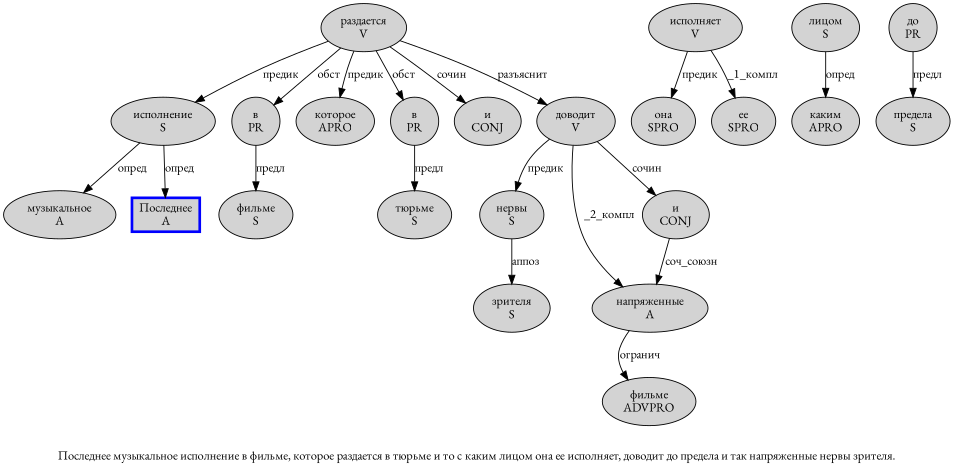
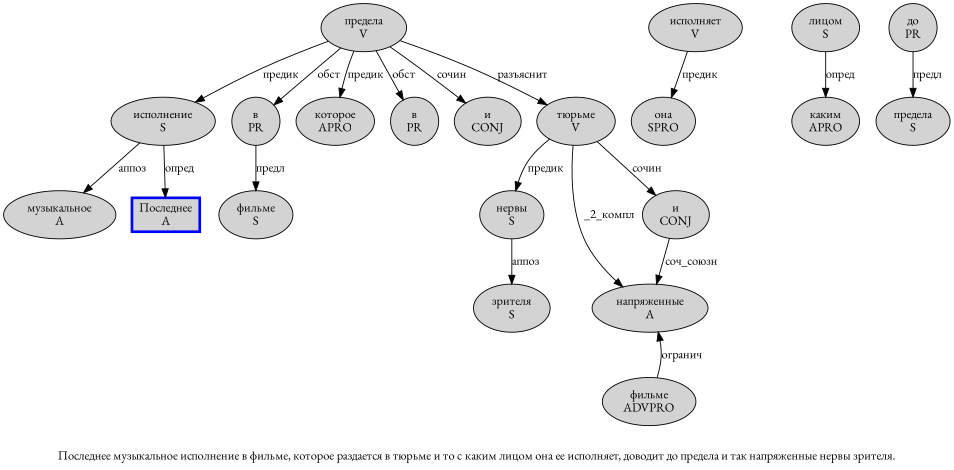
(364, 28) -> (364, 28)
(576, 121) -> (576, 121)
(744, 121) -> none
(132, 168) -> (132, 168)
(415, 215) -> none
(619, 351) -> (661, 359)
